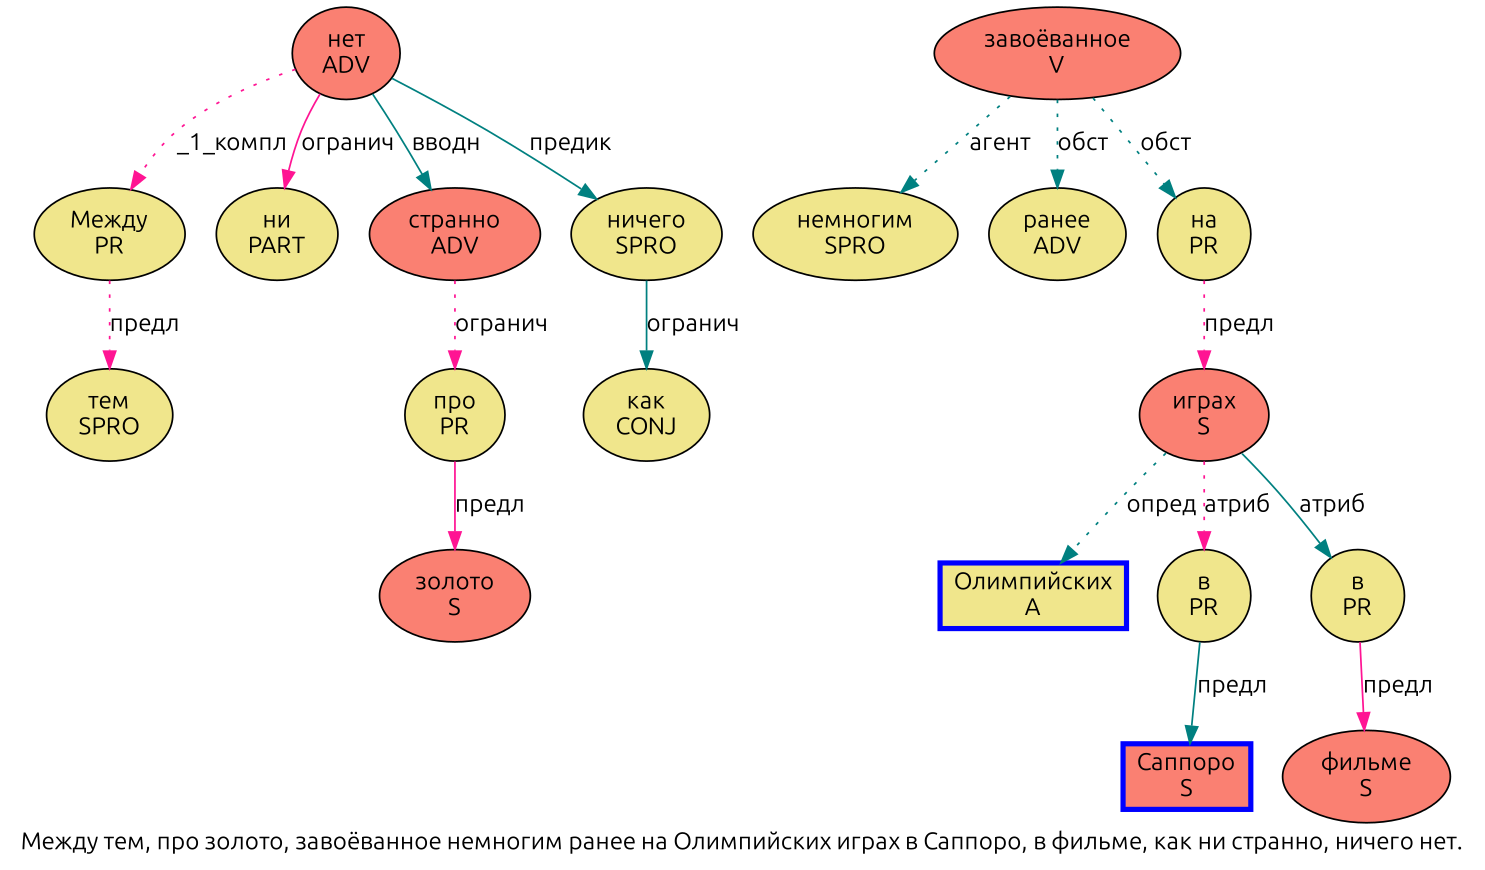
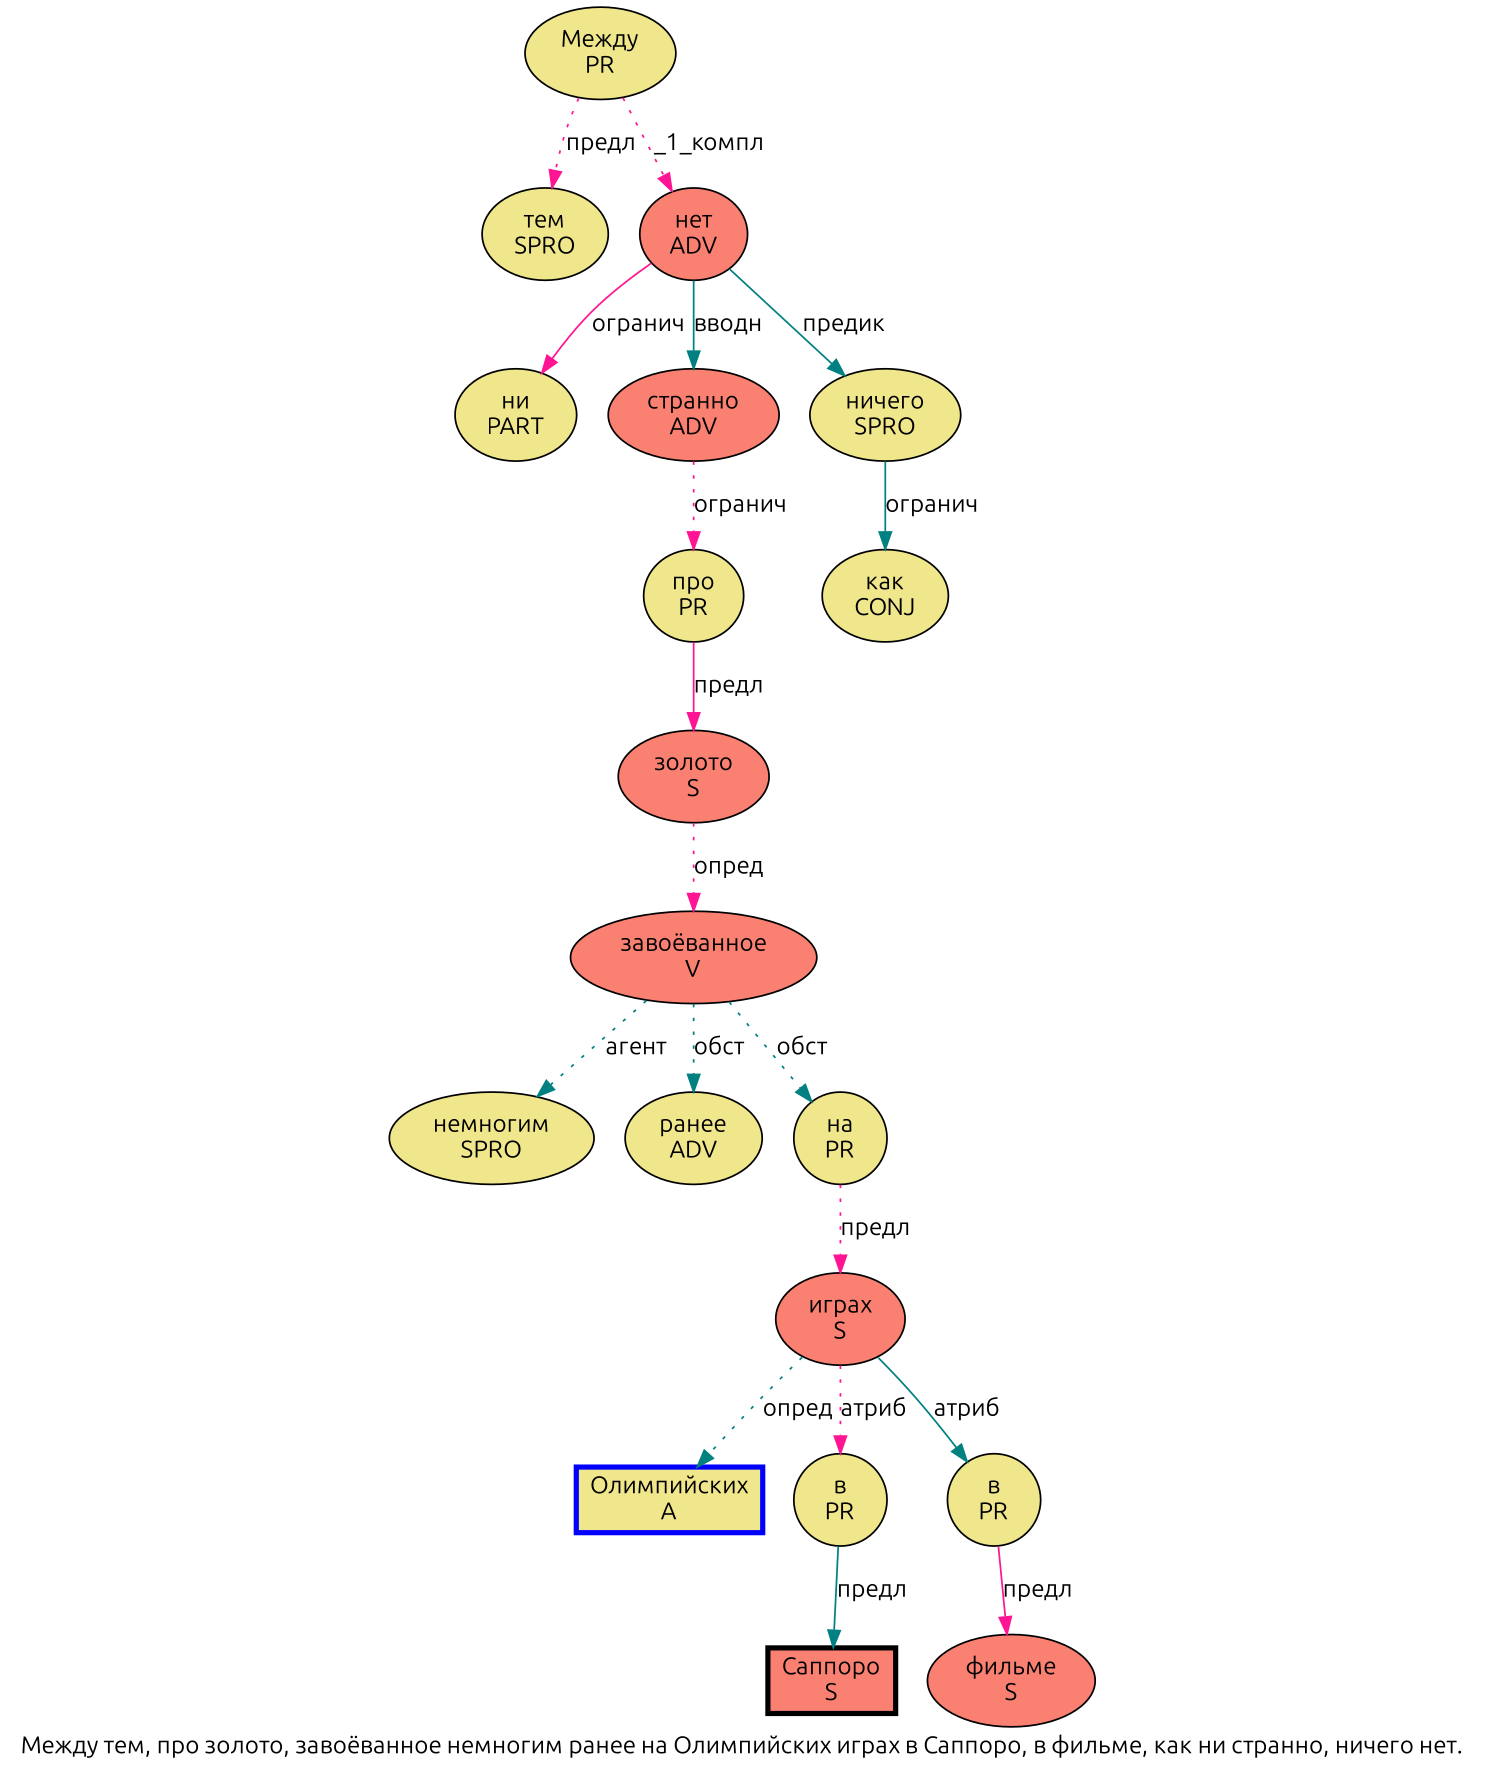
(208, 109) -> (643, 137)
(1187, 777) -> (832, 1681)
none -> (694, 858)
